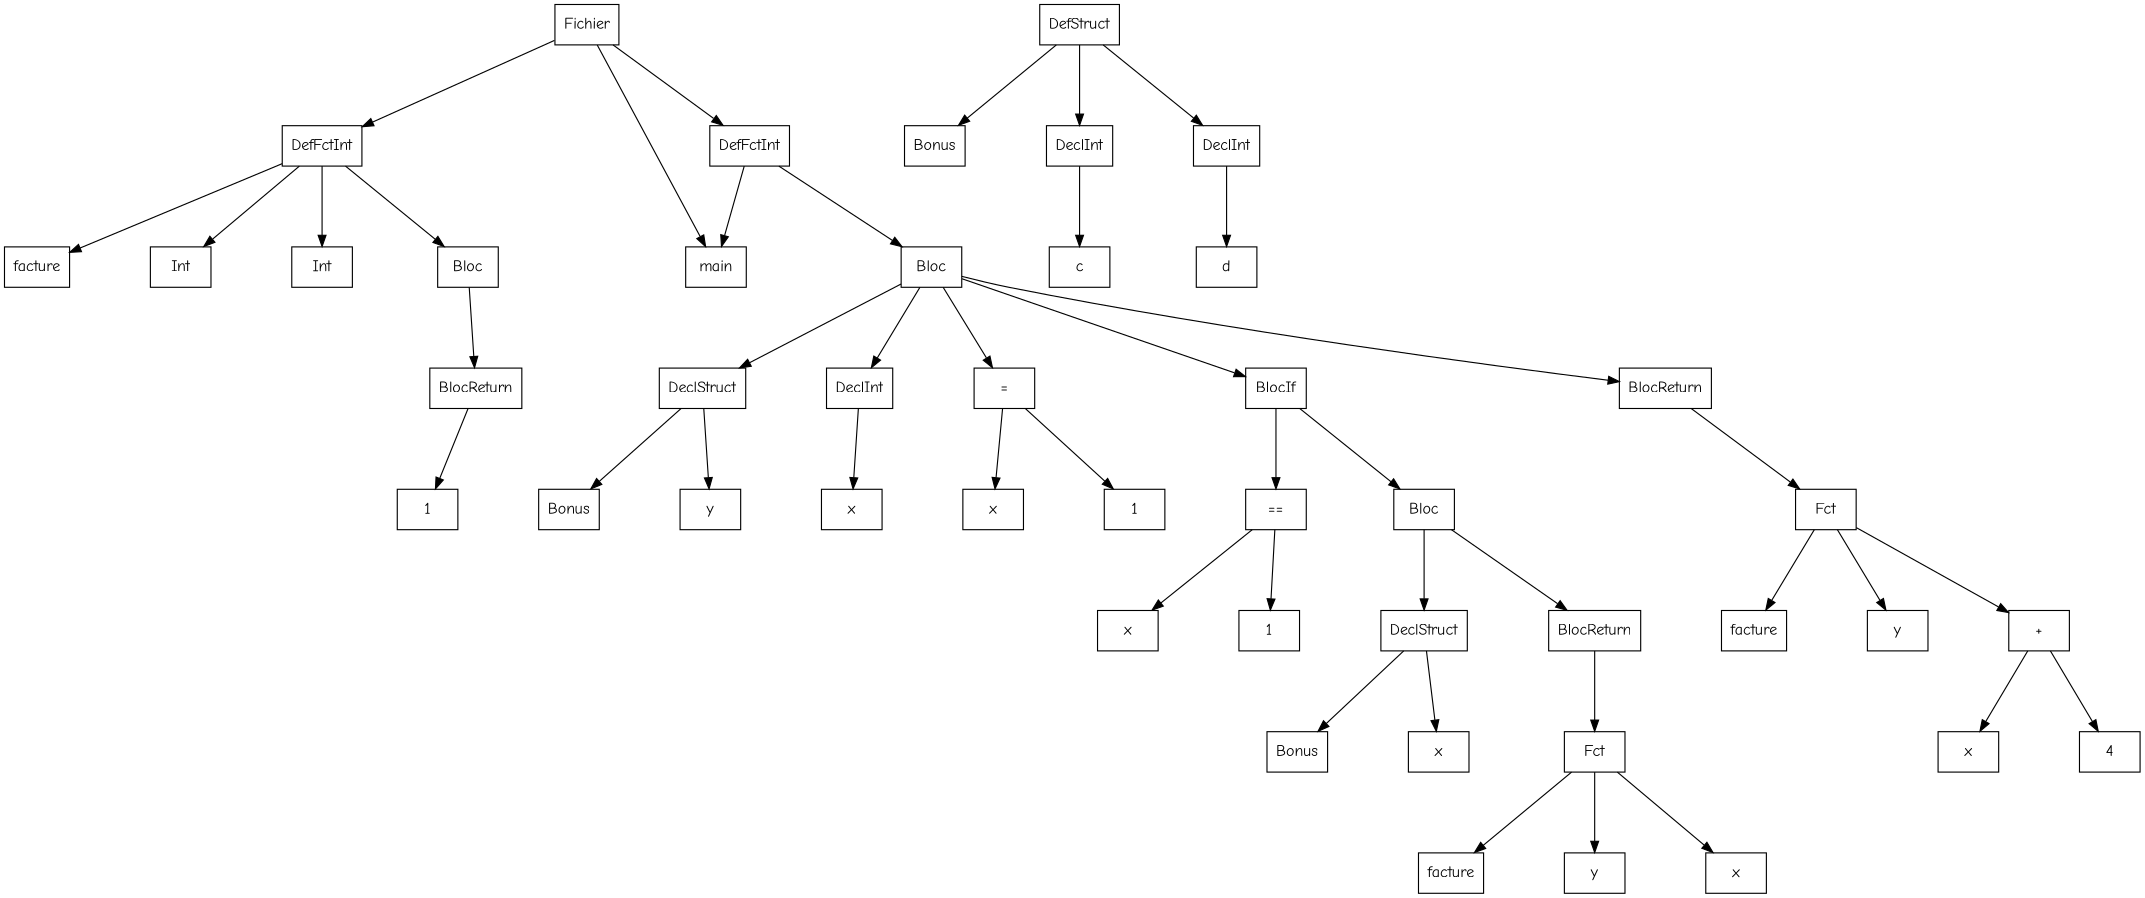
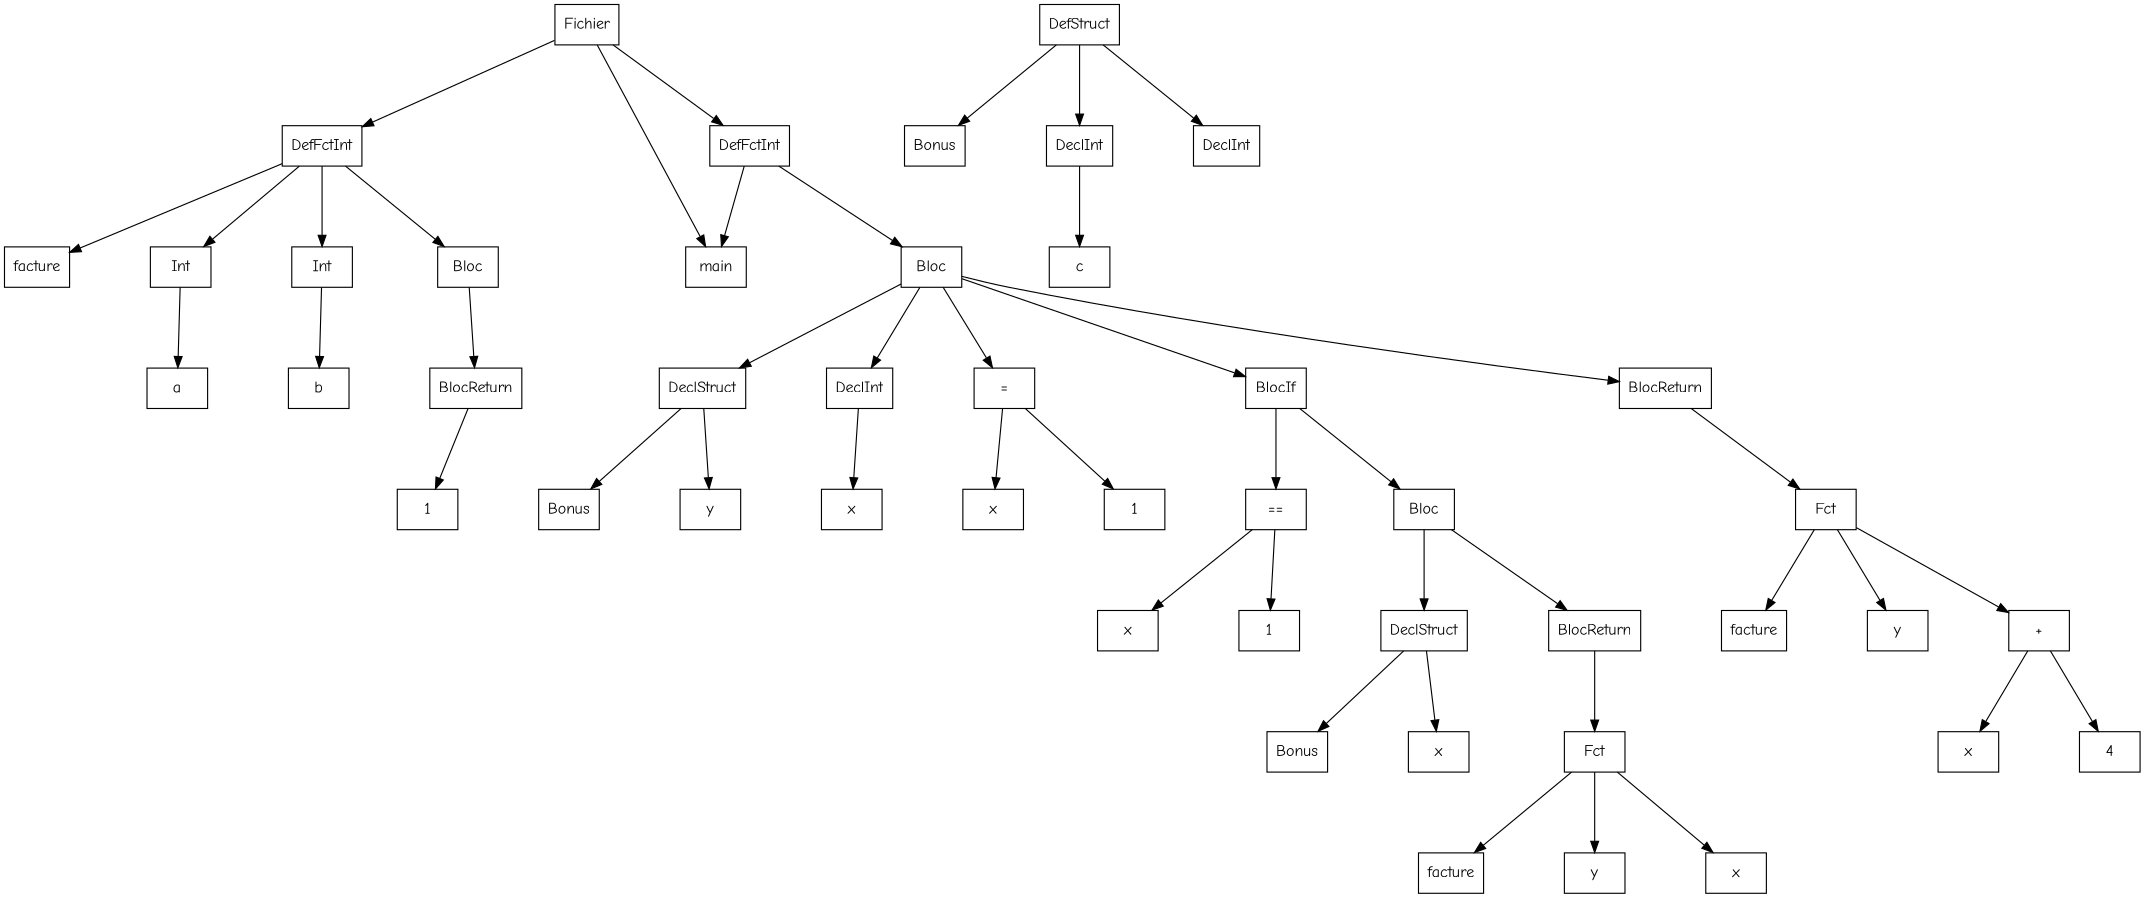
(1227, 267) -> none
none -> (177, 388)
none -> (319, 388)
